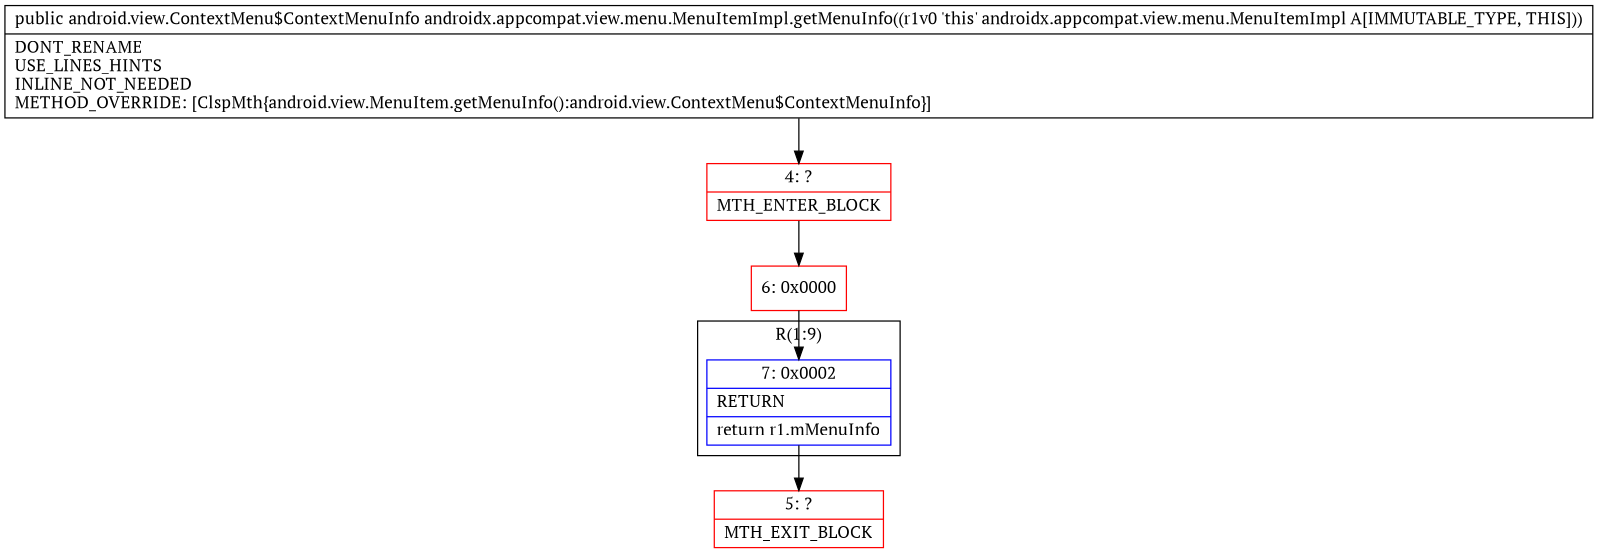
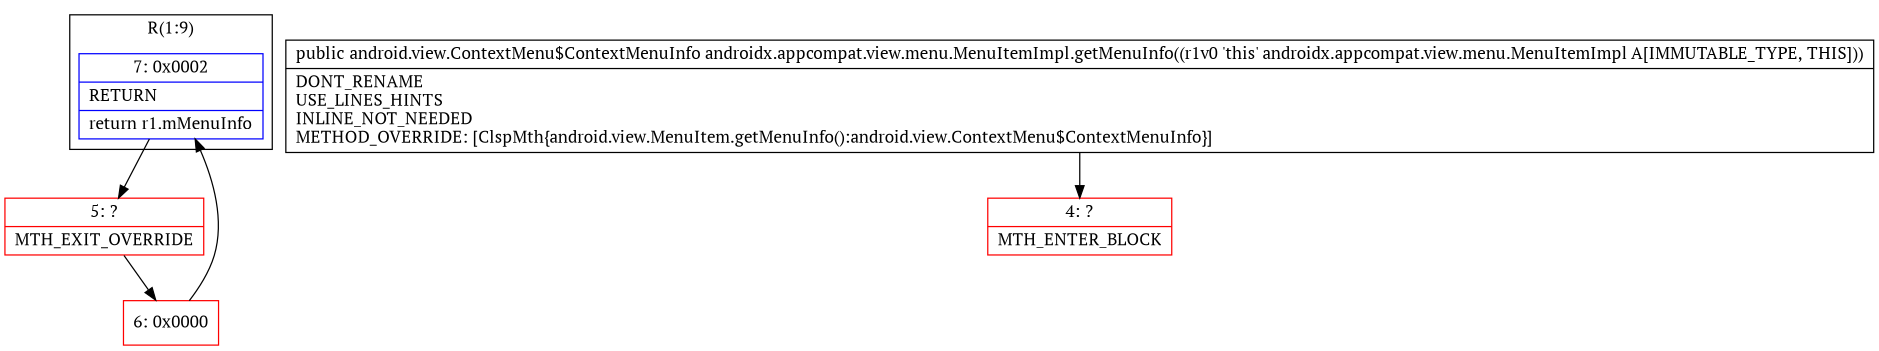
(799, 237) -> (136, 273)
(799, 533) -> (104, 240)
